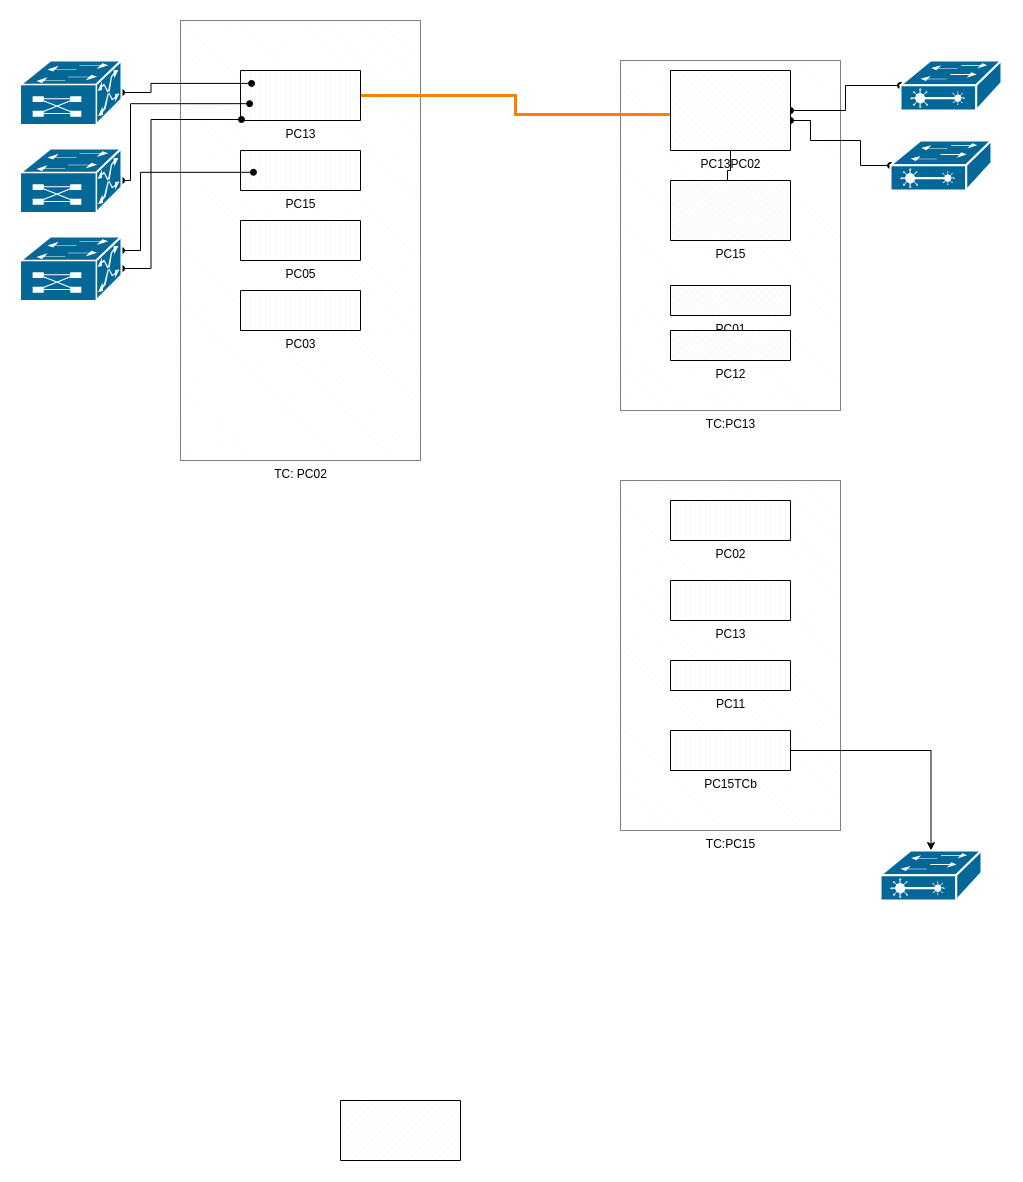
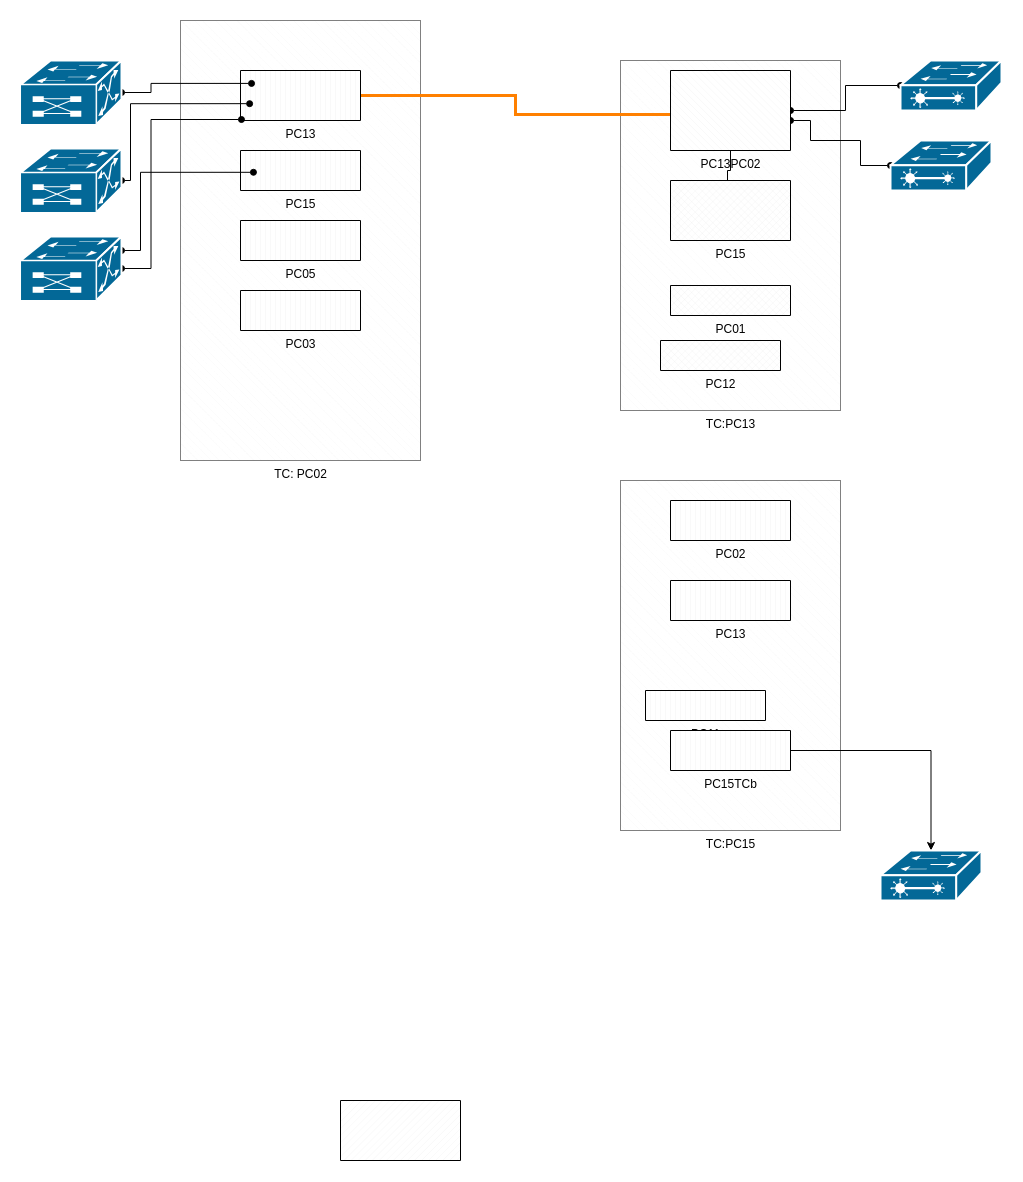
(731, 346) -> (721, 356)
(731, 676) -> (706, 706)
